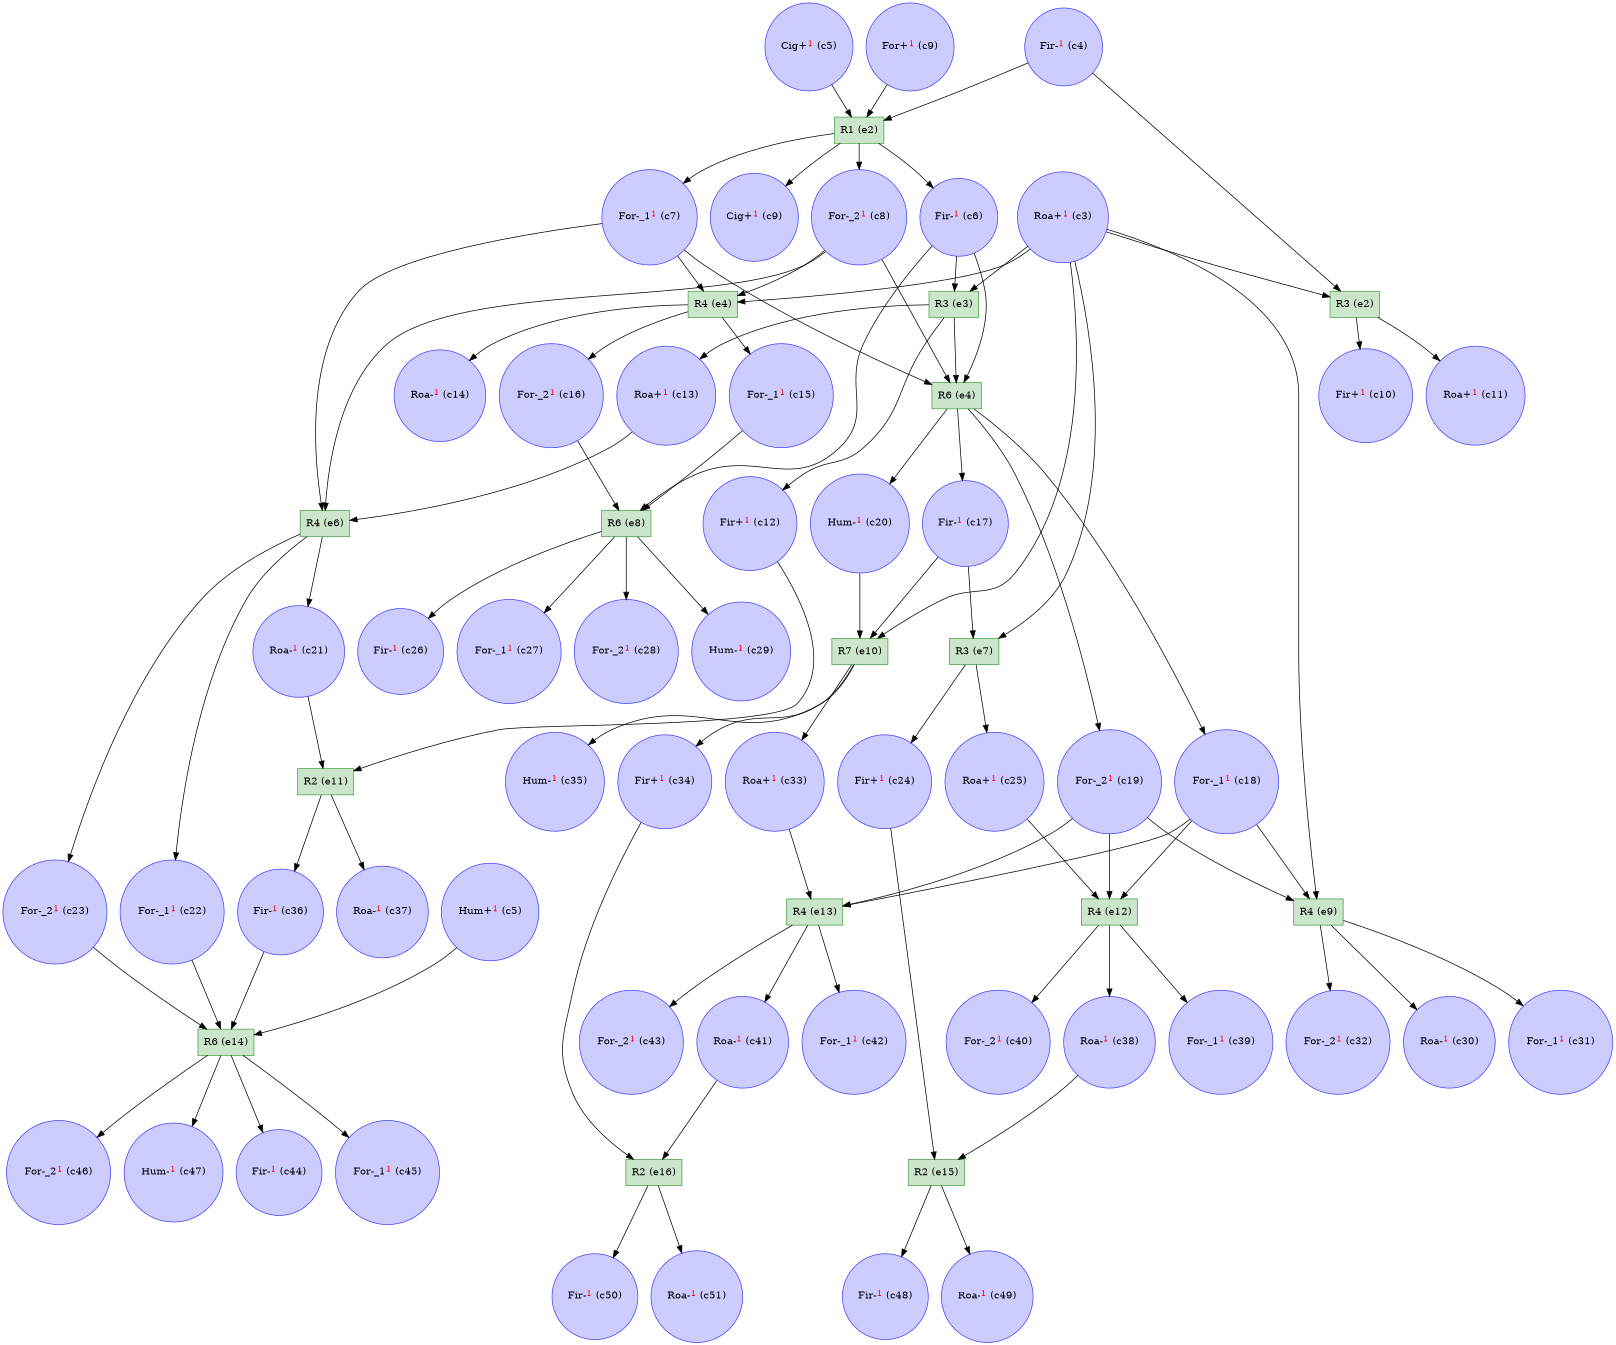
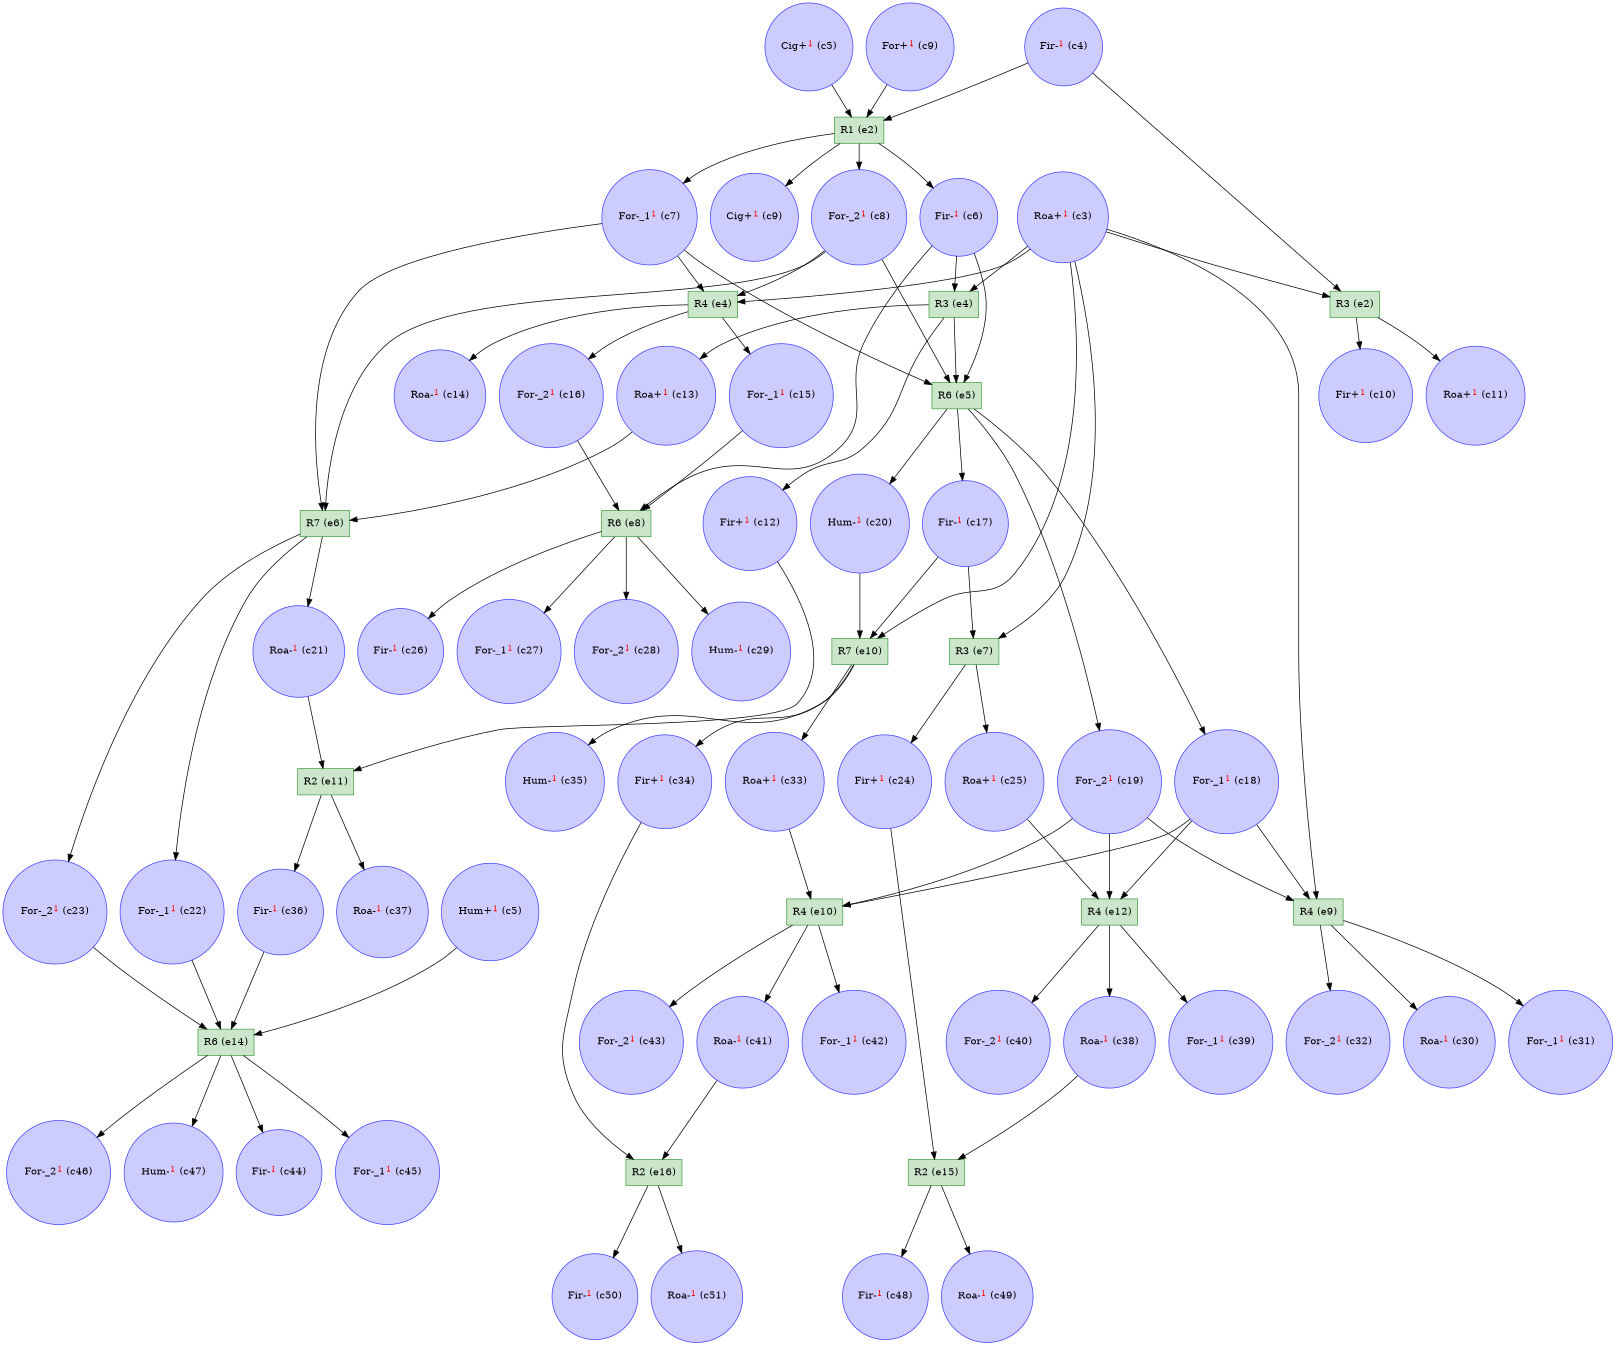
(954, 304) -> (954, 304)
(957, 396) -> (957, 396)
(325, 524) -> (325, 524)
(815, 912) -> (815, 912)
